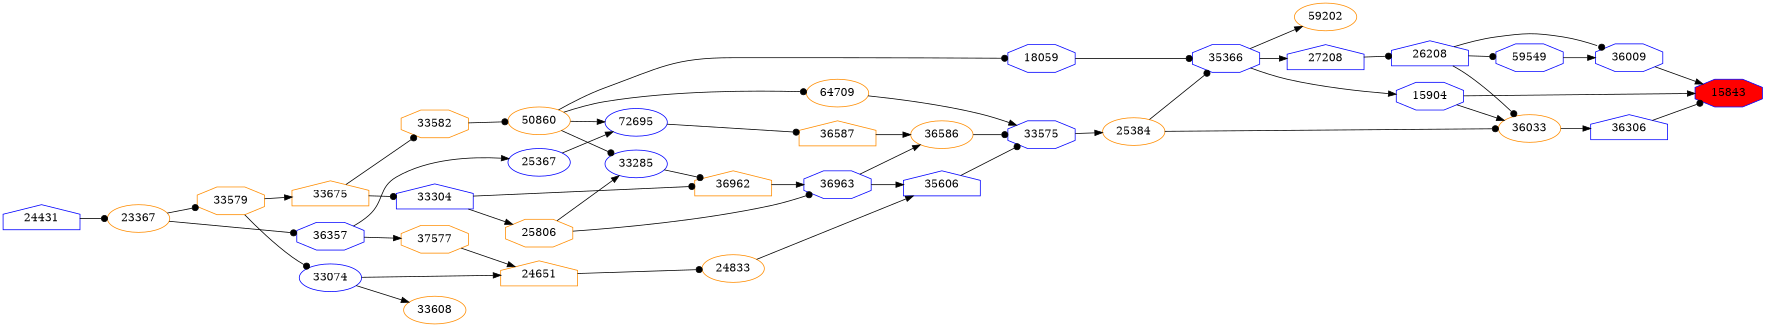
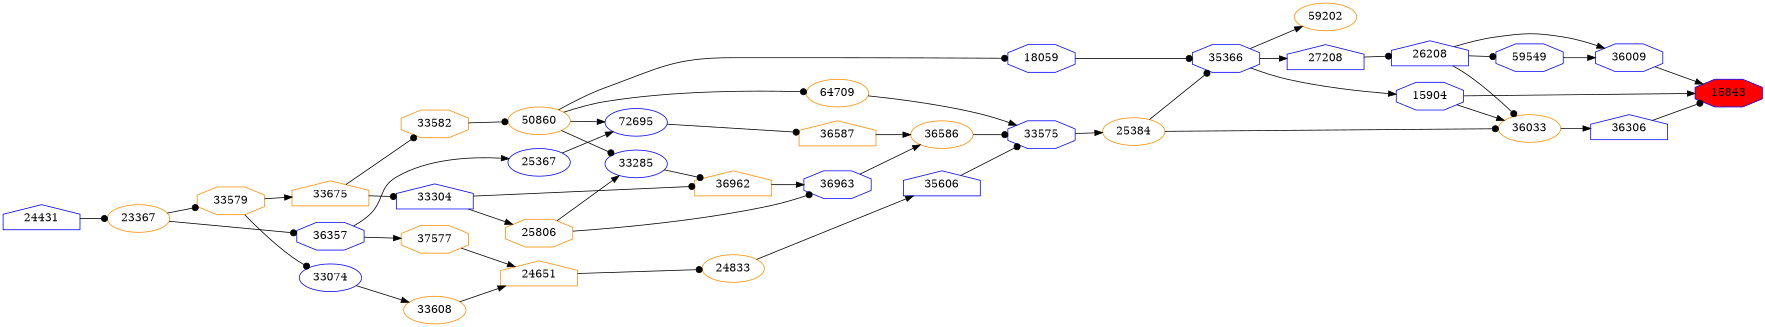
(1526, 34) -> (1526, 34)
(883, 185) -> none
(427, 276) -> (479, 295)
